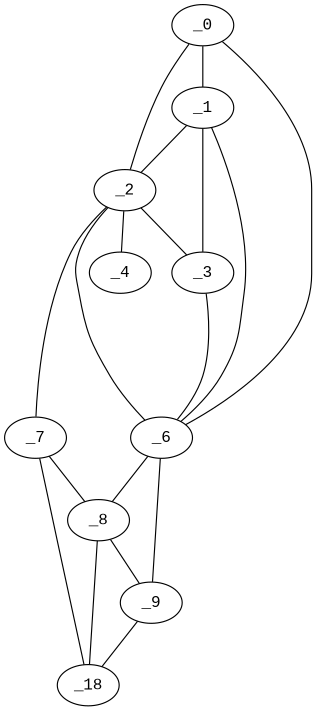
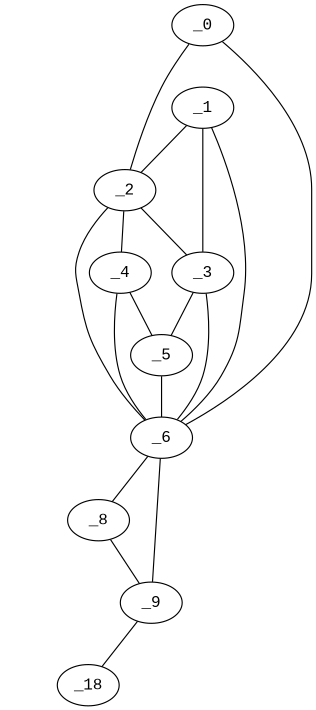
(203, 67) -> none
none -> (162, 355)
none -> (117, 360)
(36, 438) -> none
(93, 603) -> none
